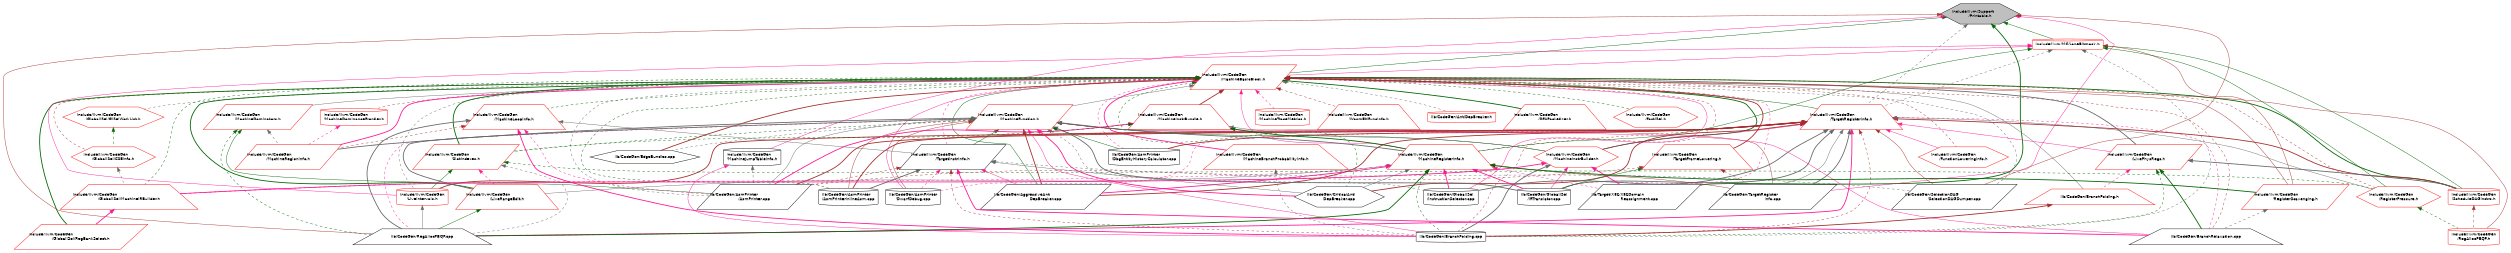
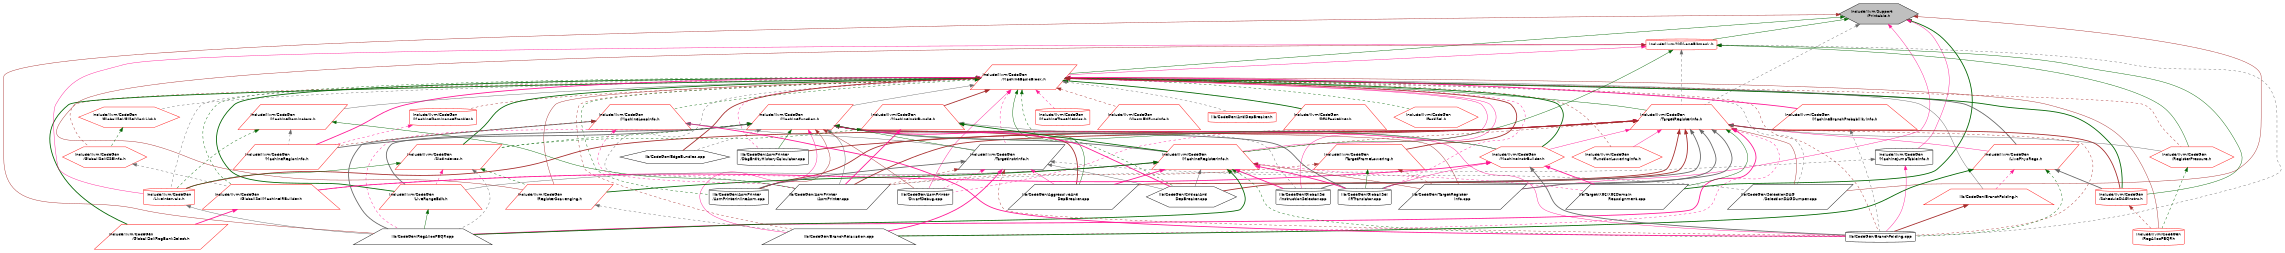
(1394, 171) -> (498, 175)
(1806, 176) -> (1737, 173)
(272, 208) -> (213, 156)
